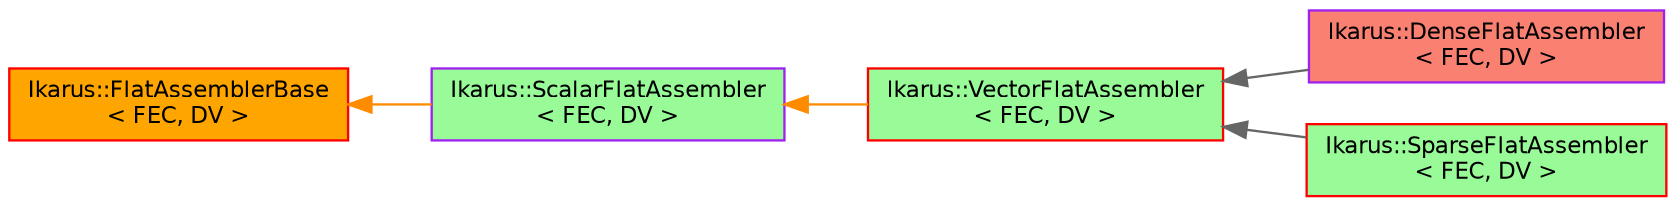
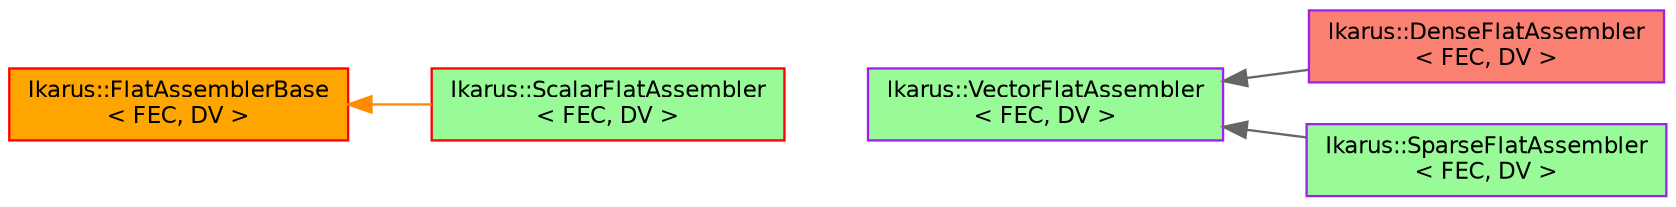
(608, 104) -> (608, 104)
(838, 104) -> none
(1046, 104) -> (1046, 104)
(1486, 160) -> (1486, 160)
